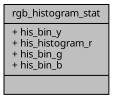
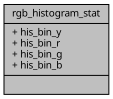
(53, 43) -> (36, 43)
